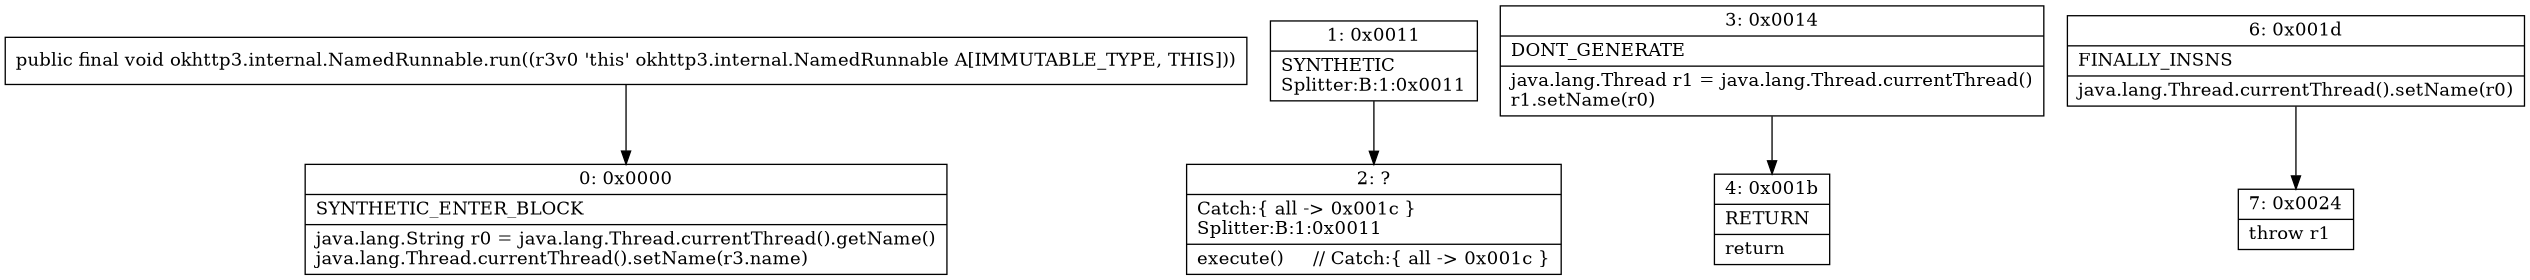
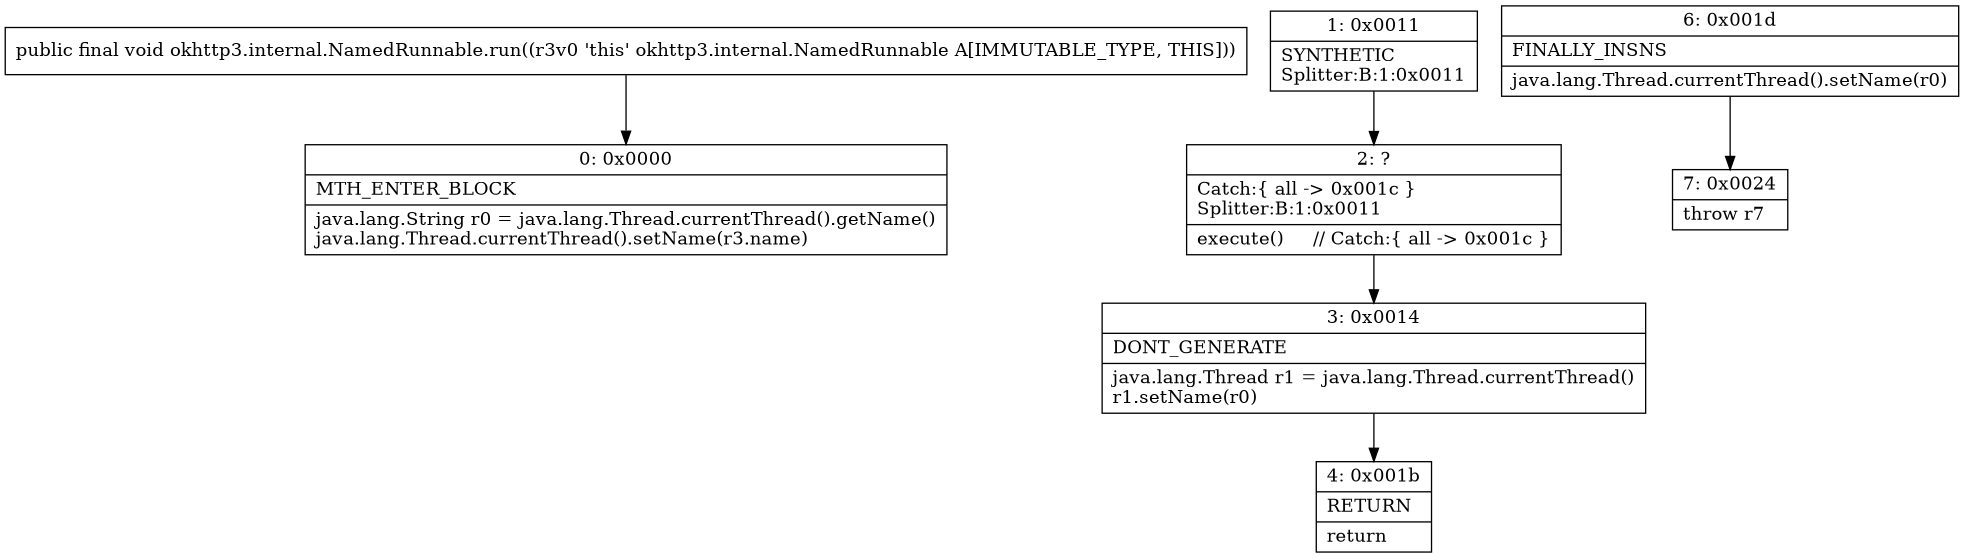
(450, 209) -> (416, 189)
(2290, 234) -> (1724, 214)
none -> (1374, 272)
